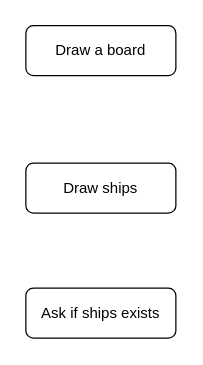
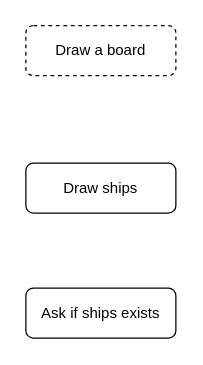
(101, 51) -> (101, 51)
